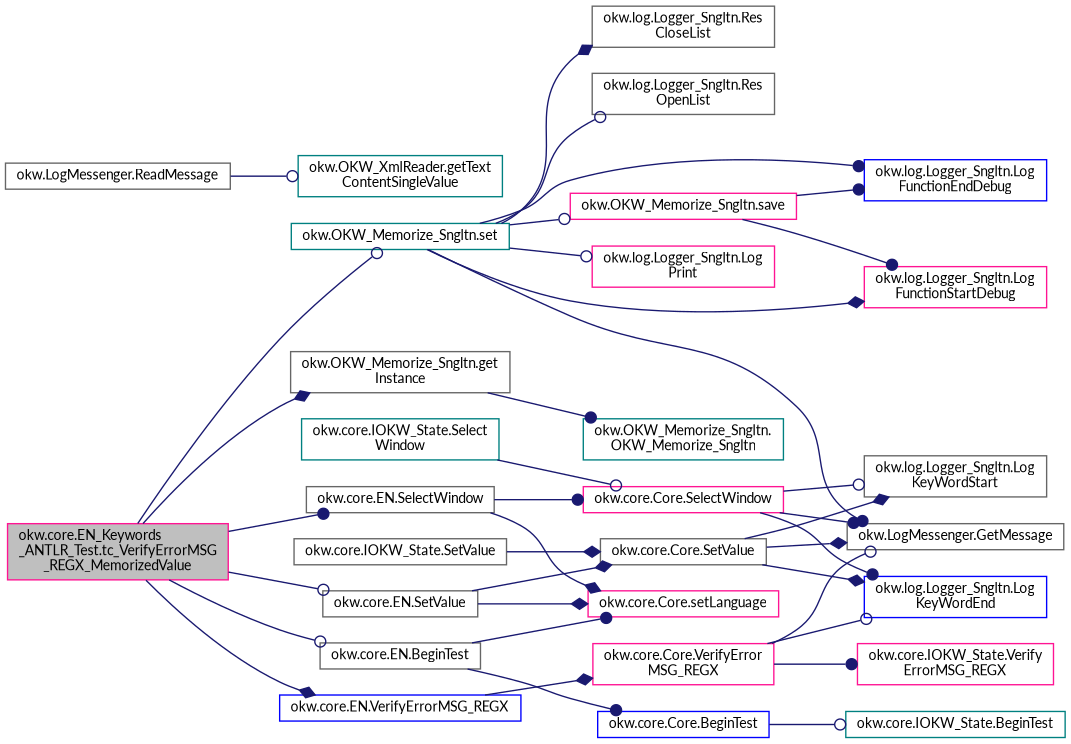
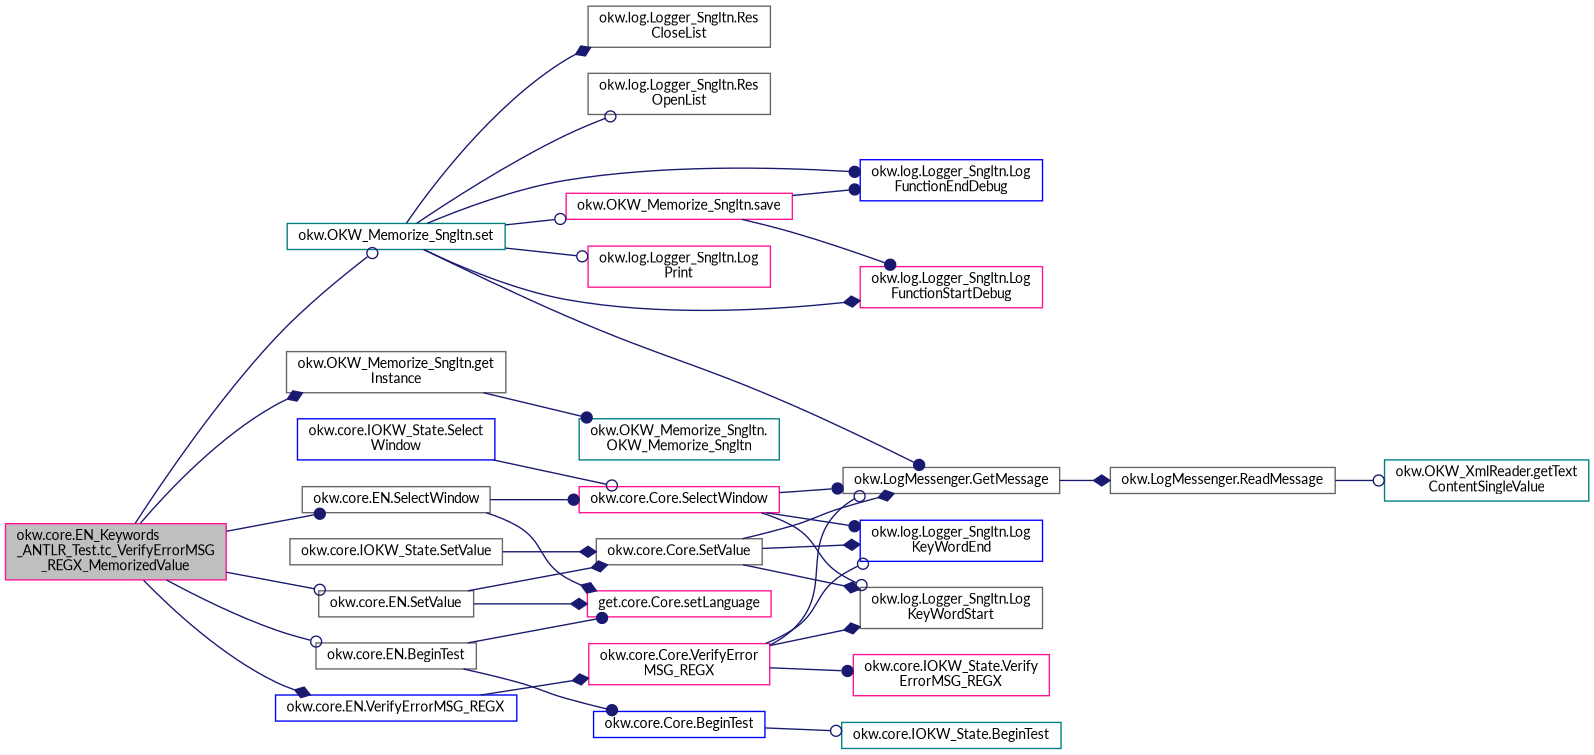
(400, 439) -> (396, 439)
none -> (1077, 480)
(683, 604) -> (679, 604)
none -> (807, 638)
